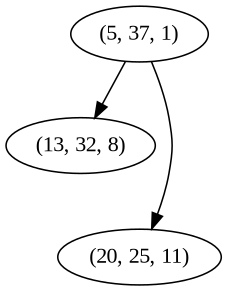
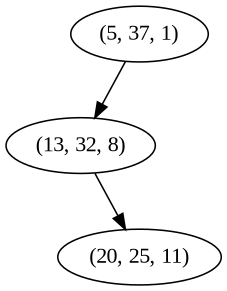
(172, 137) -> (106, 194)
